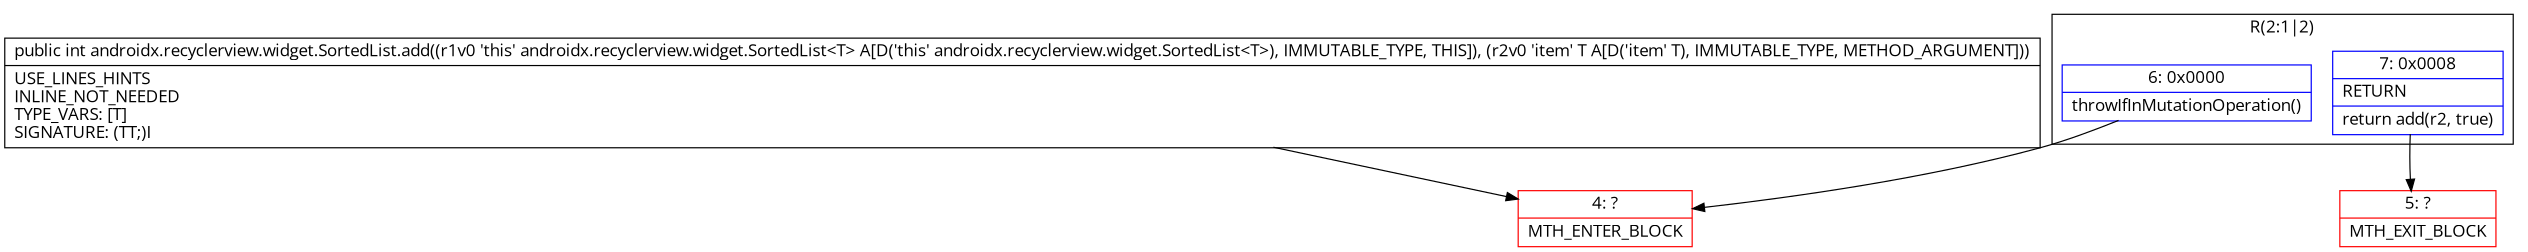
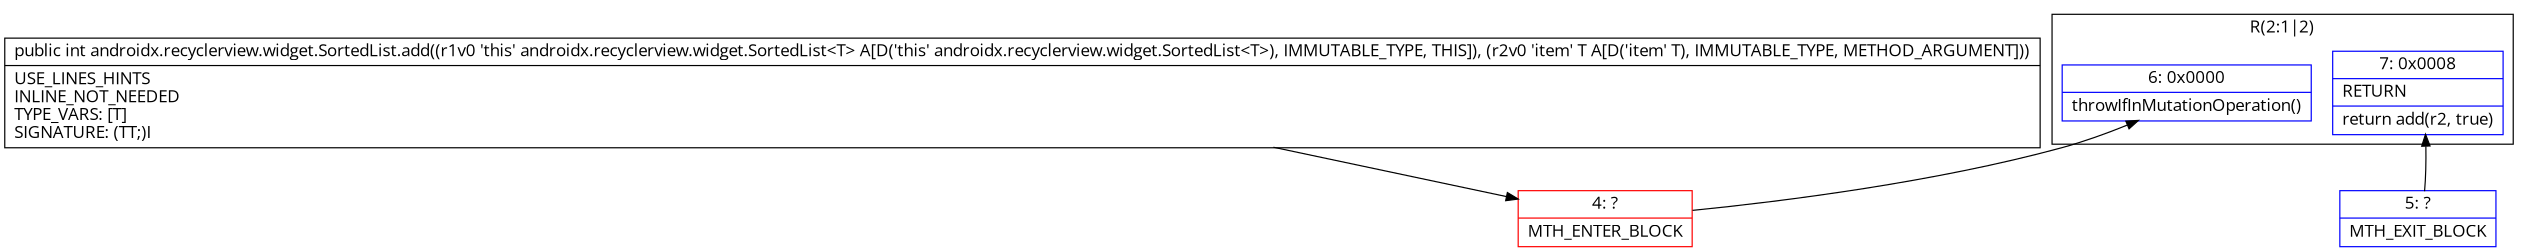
(2410, 157) -> (2426, 169)
(1914, 176) -> (1913, 180)
(2418, 219) -> (2418, 219)
